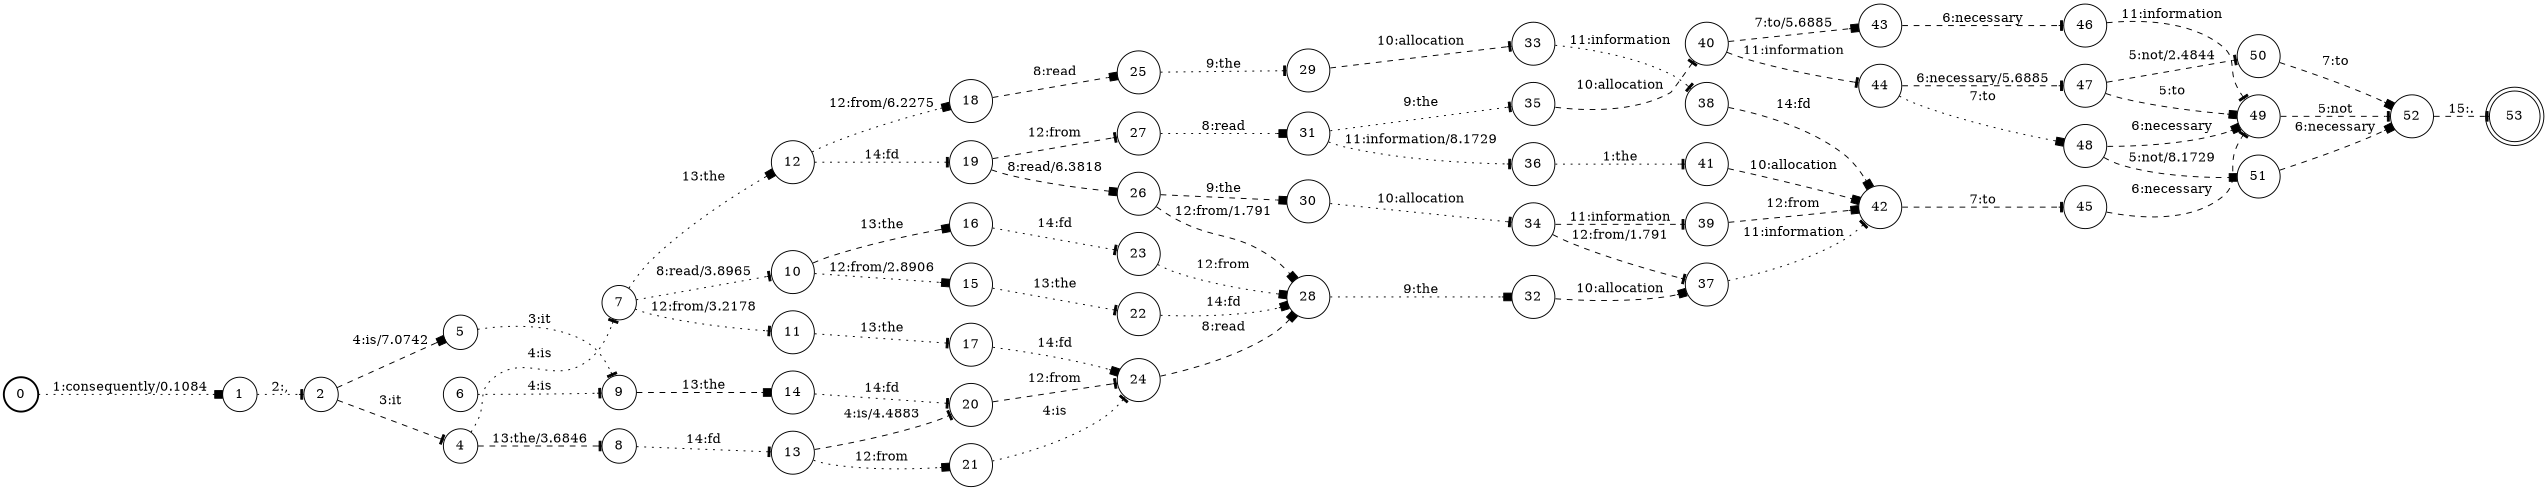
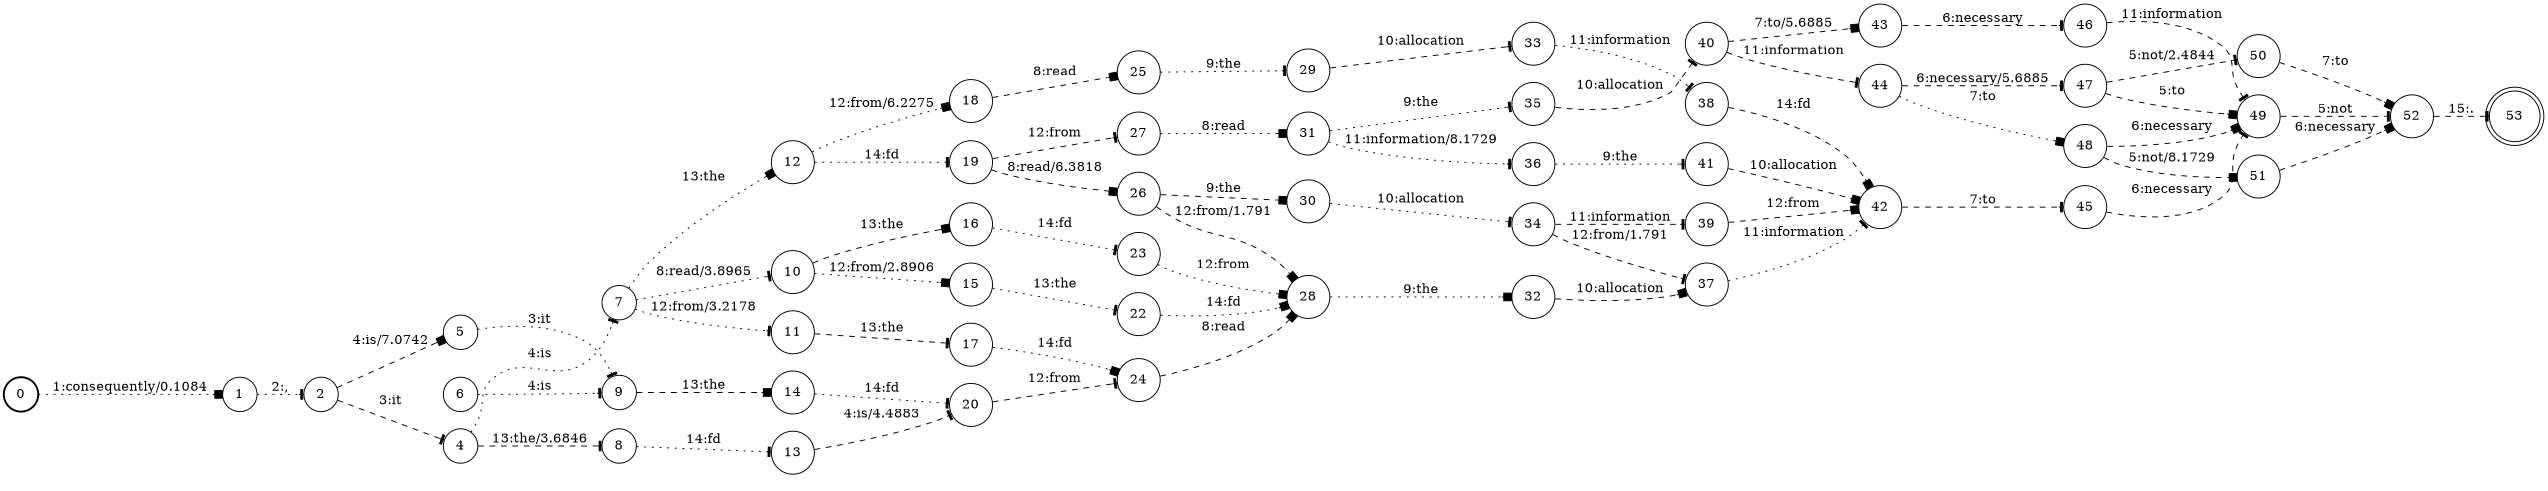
(1620, 157) -> (1620, 157)
(879, 338) -> (879, 338)
(971, 465) -> none
